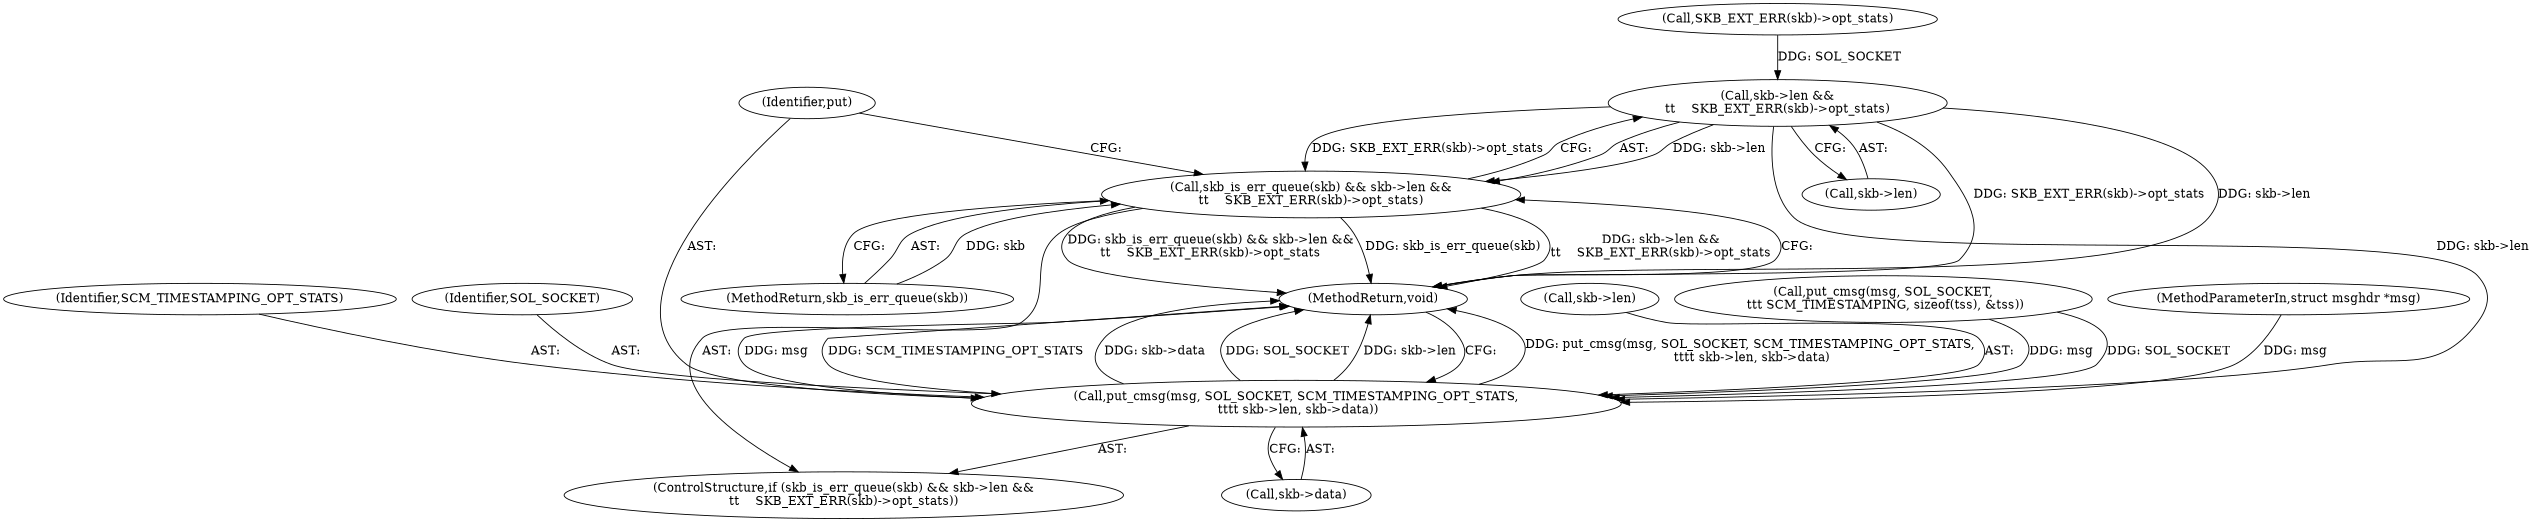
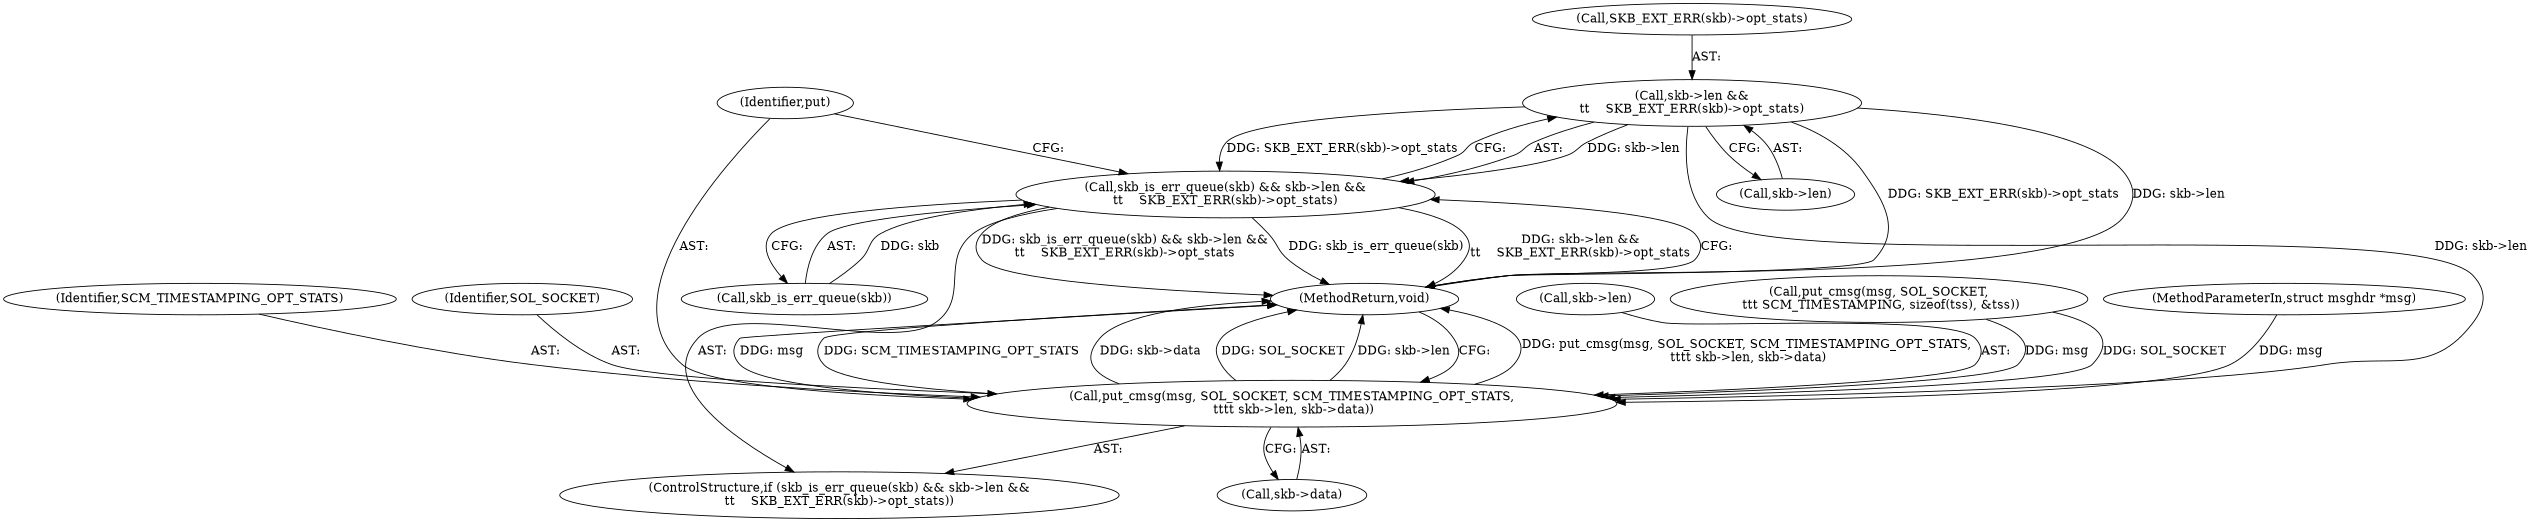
(1840, 57) -> (1709, 57)
(847, 299) -> (804, 299)
